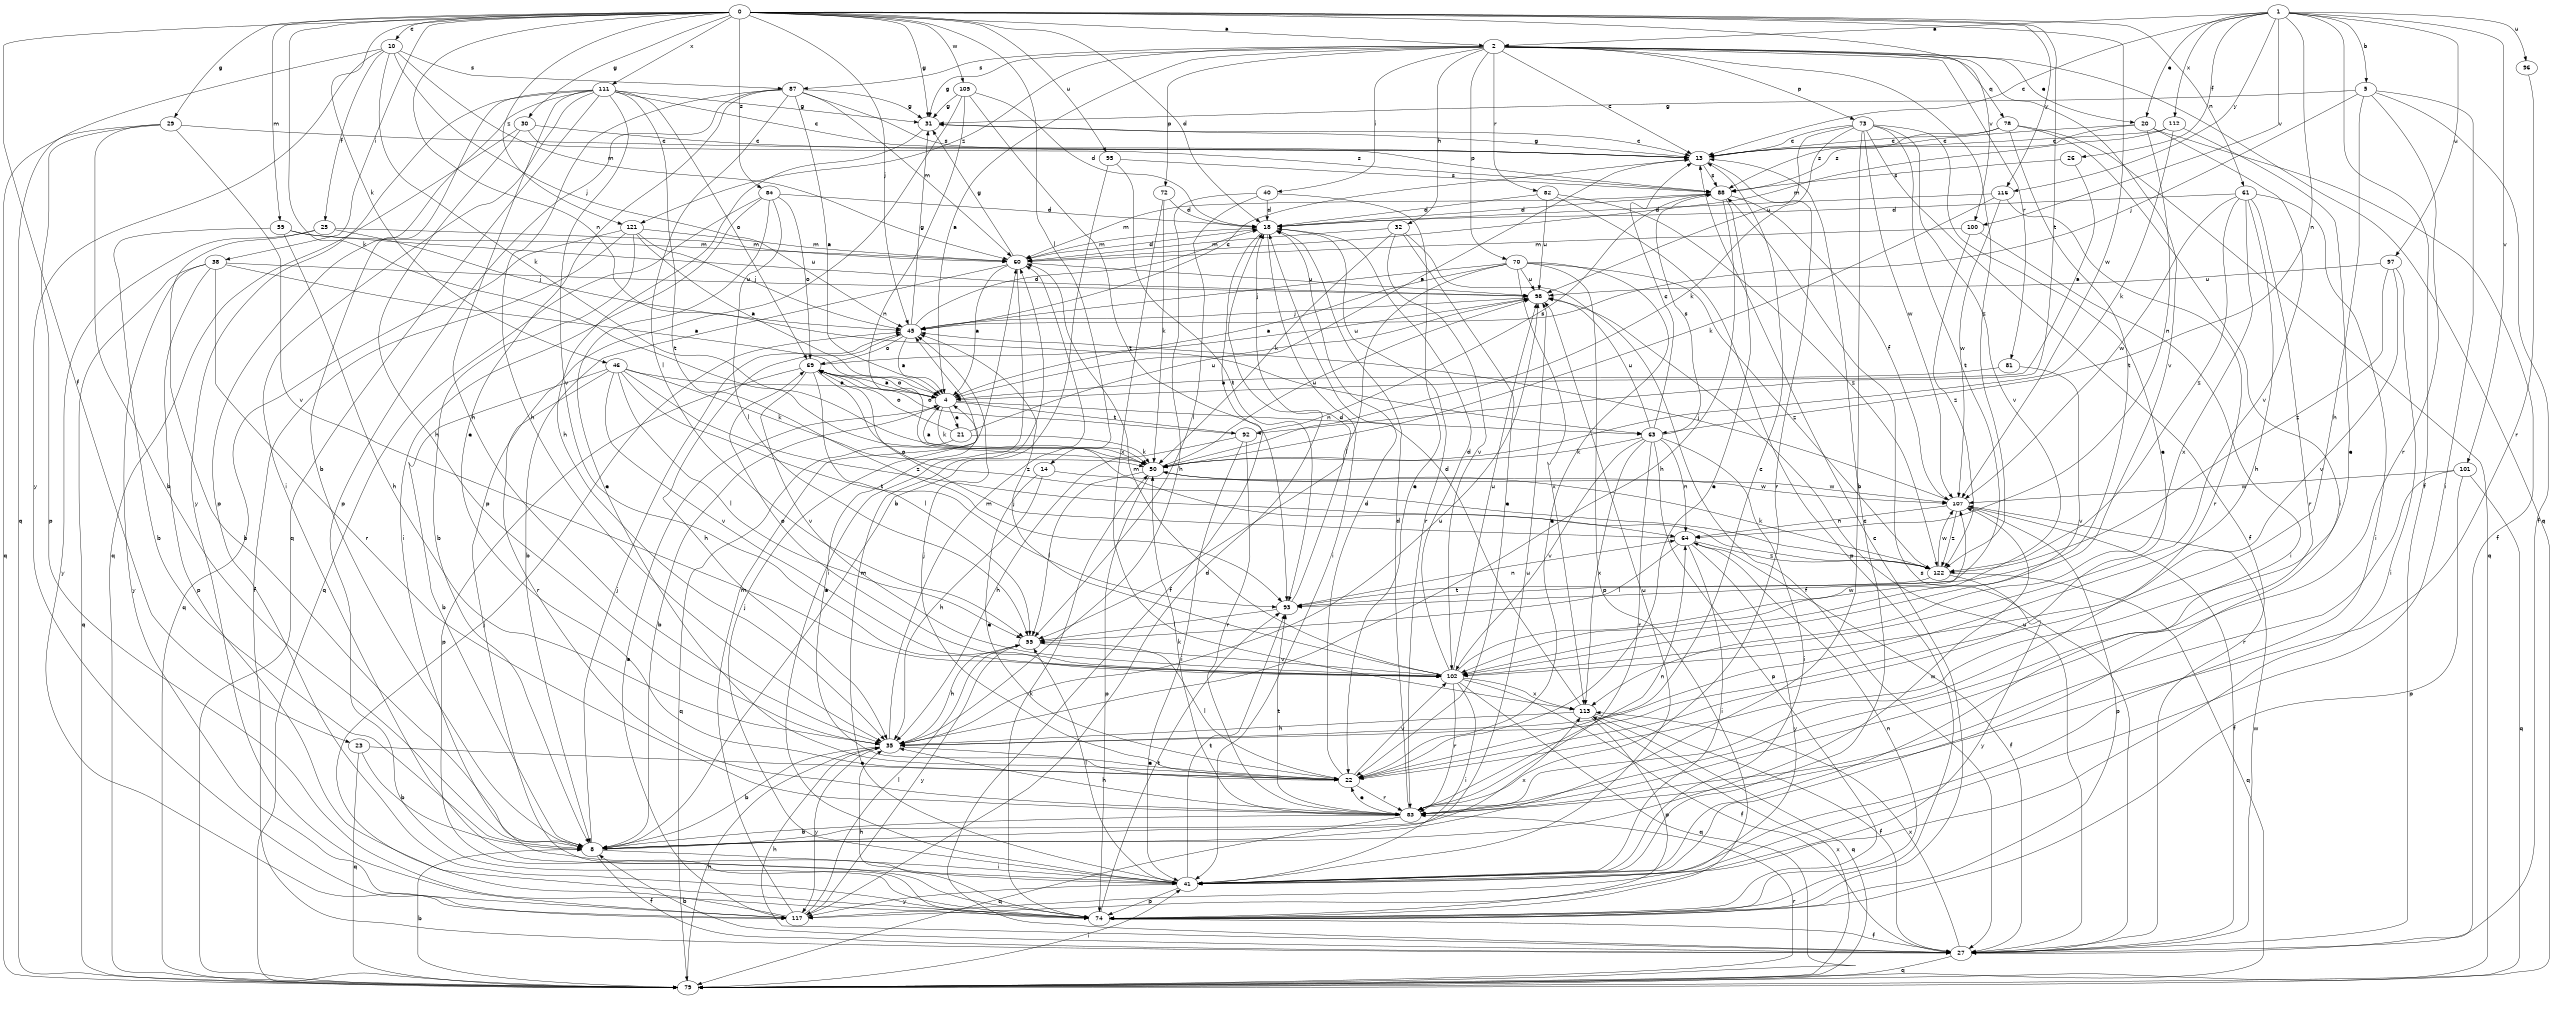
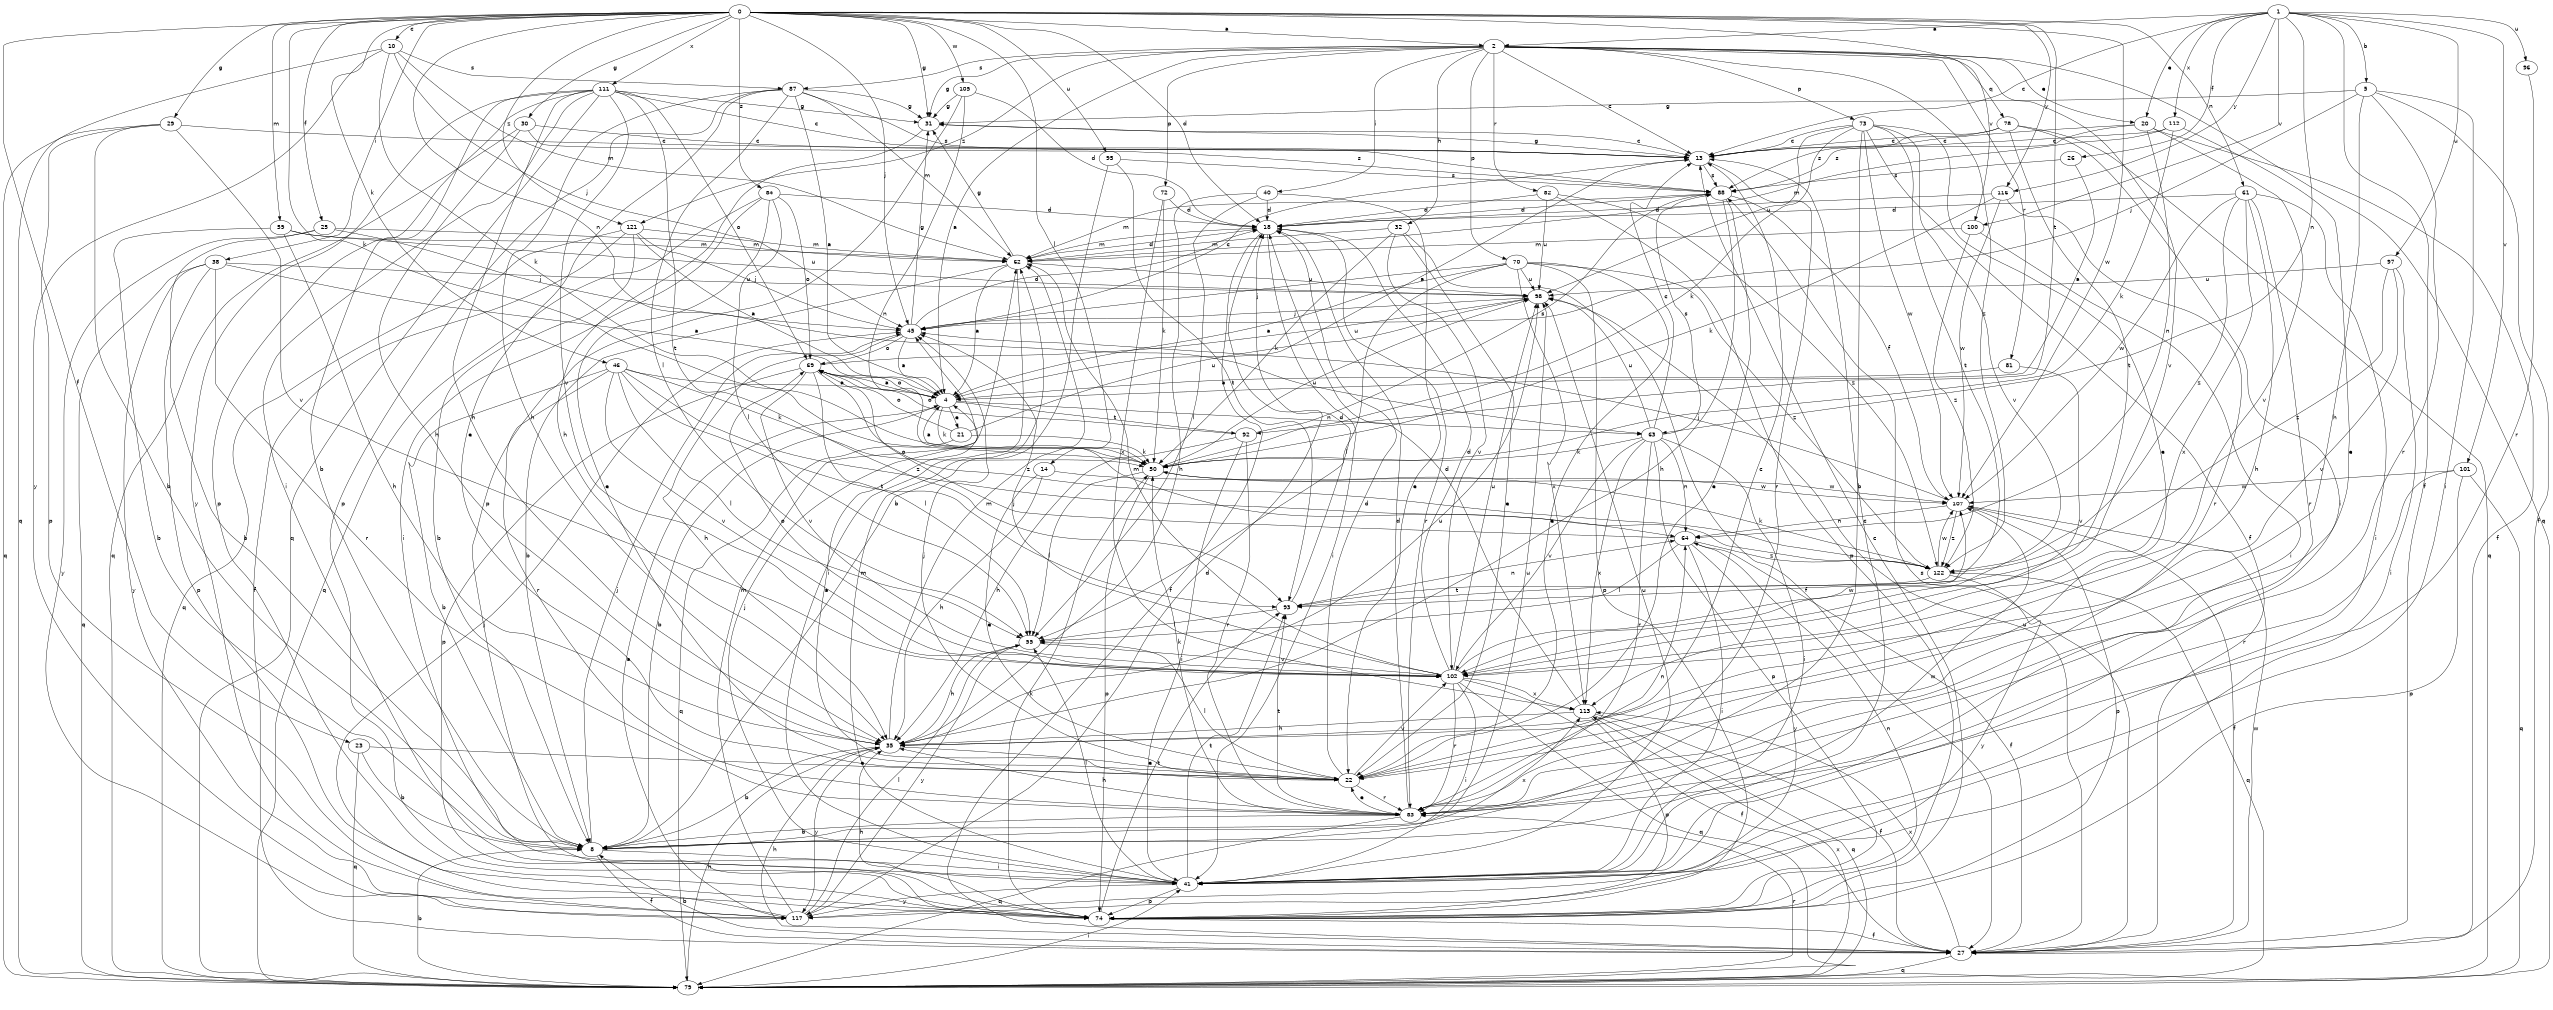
(344, 125) -> (333, 33)
(1017, 262) -> (1017, 262)
(1145, 371) -> none
